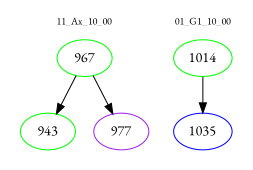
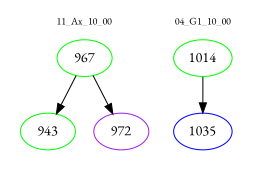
(203, 22) -> (203, 22)
(121, 132) -> (121, 132)
